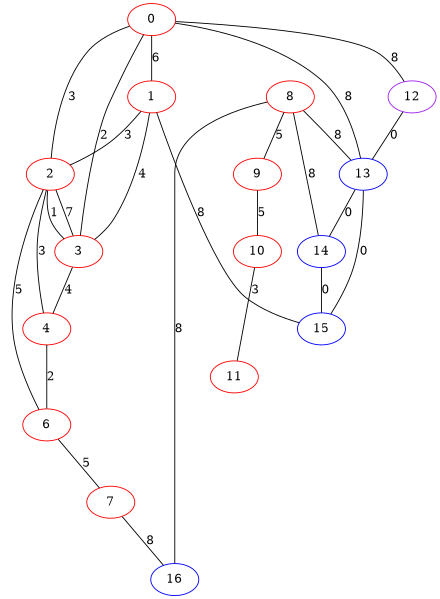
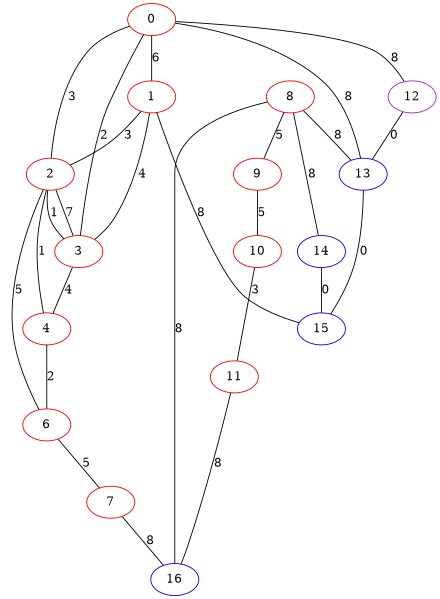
(342, 213) -> none
(42, 252) -> (42, 252)
none -> (208, 479)
